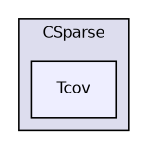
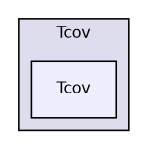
(74, 34) -> (74, 34)
